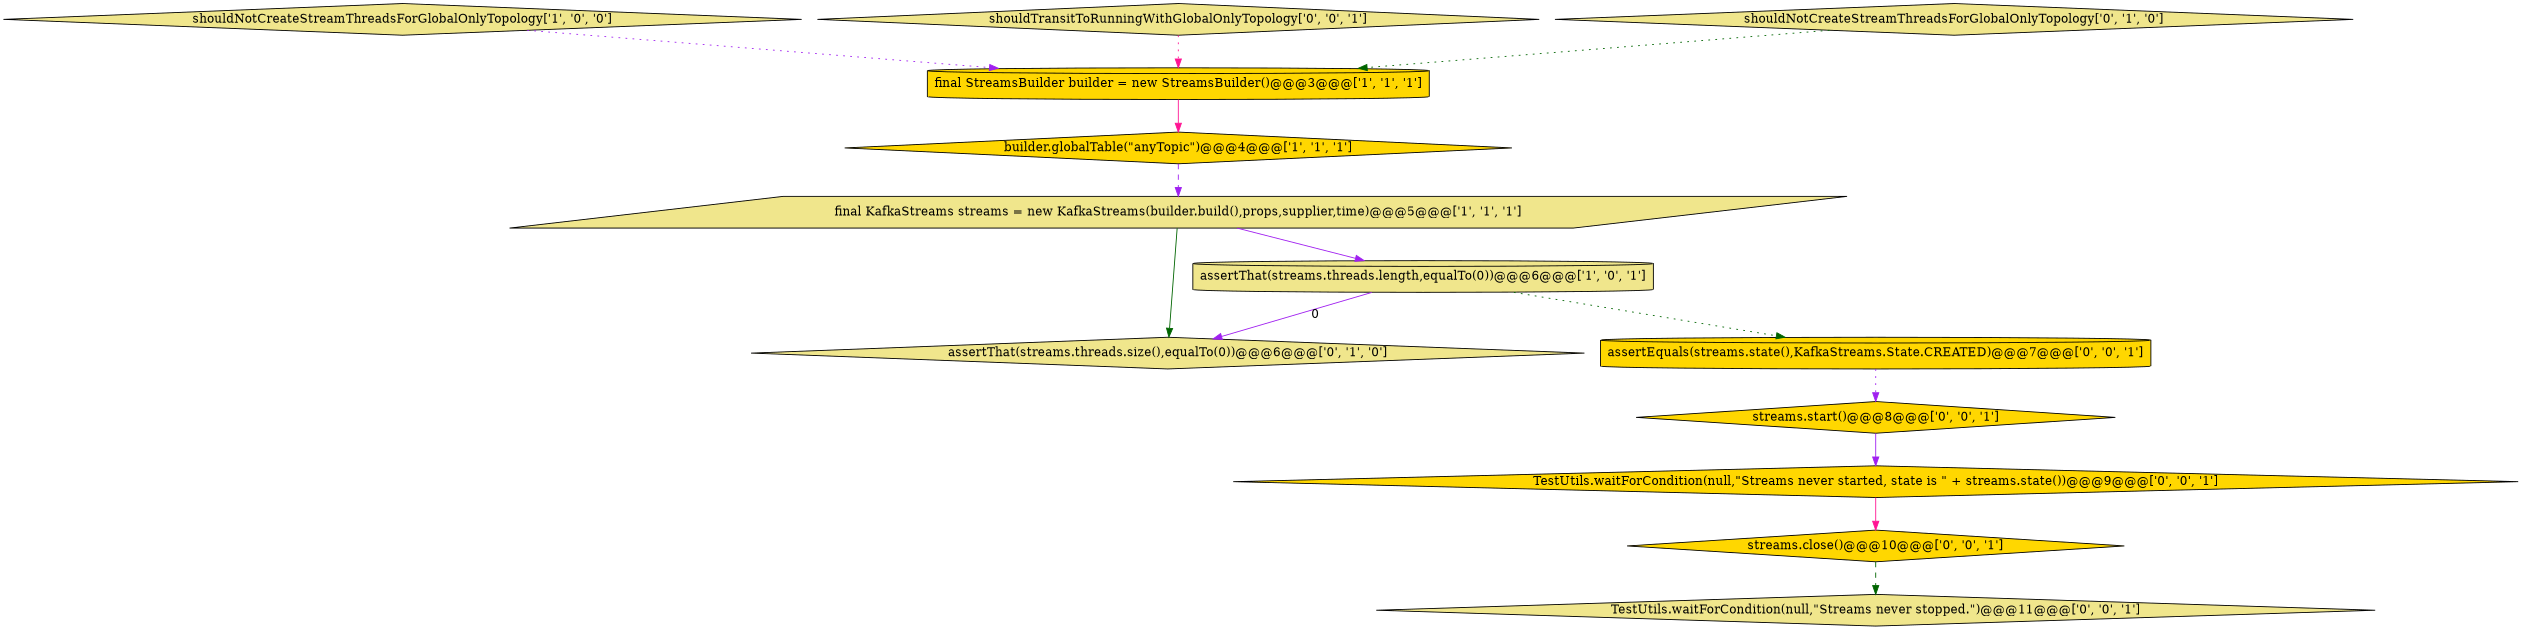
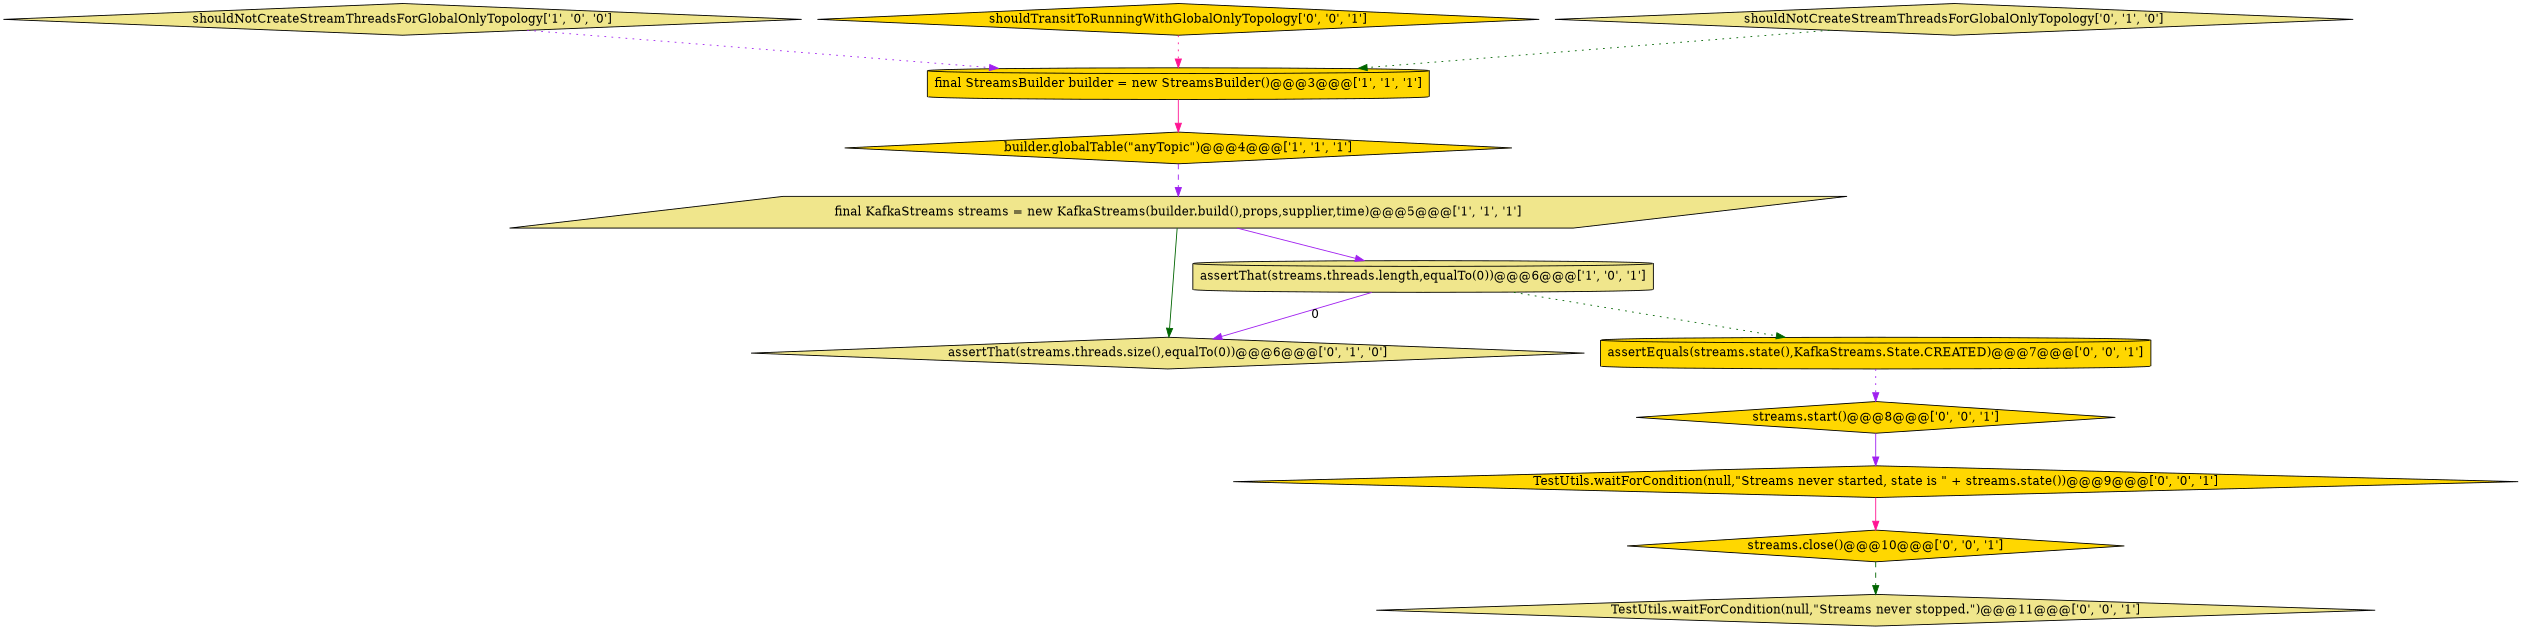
(1178, 19) -> (1178, 19)
